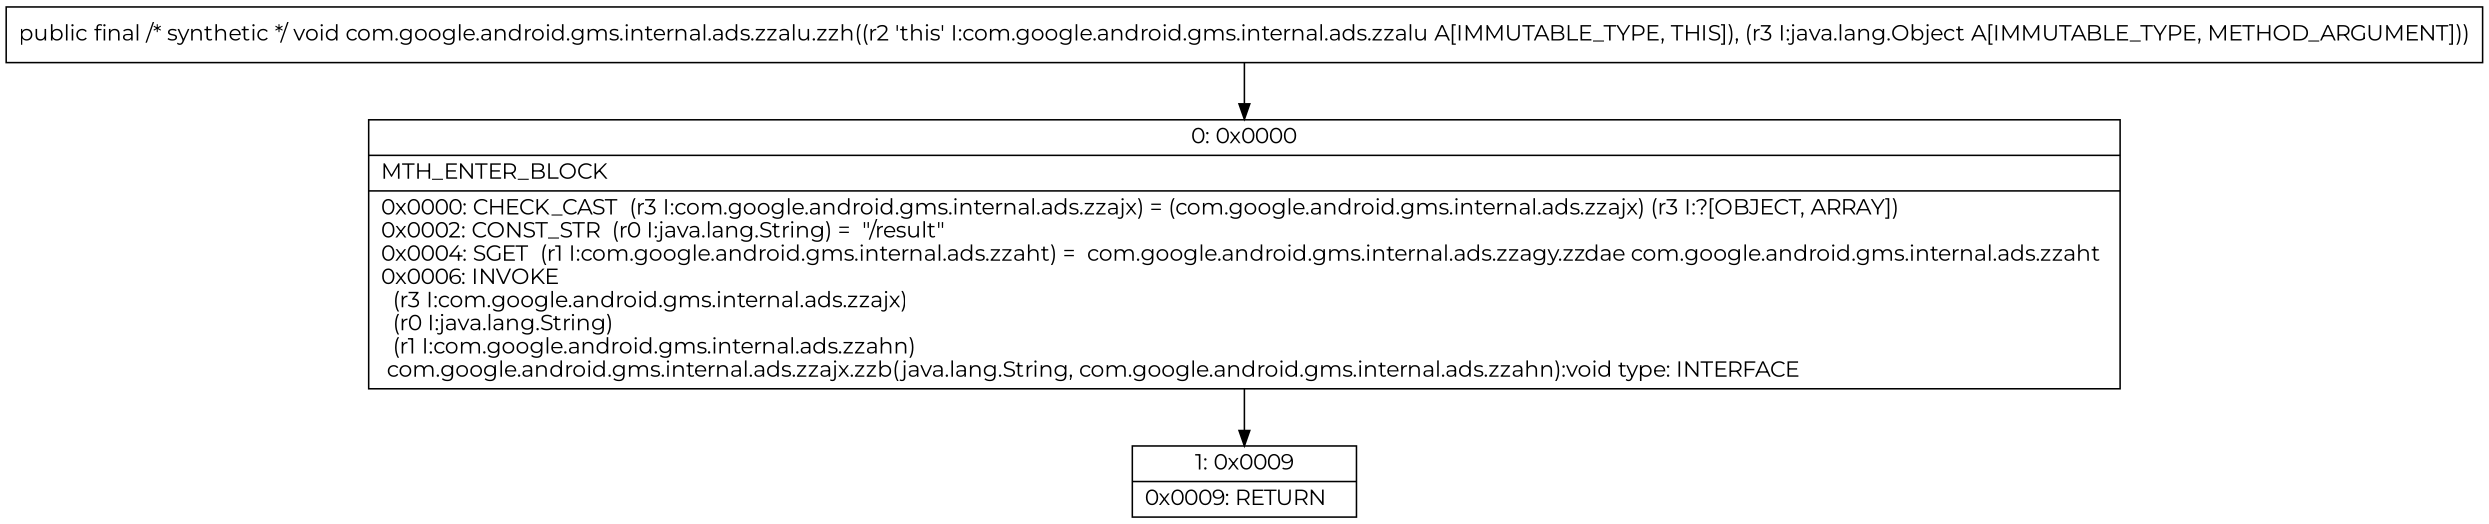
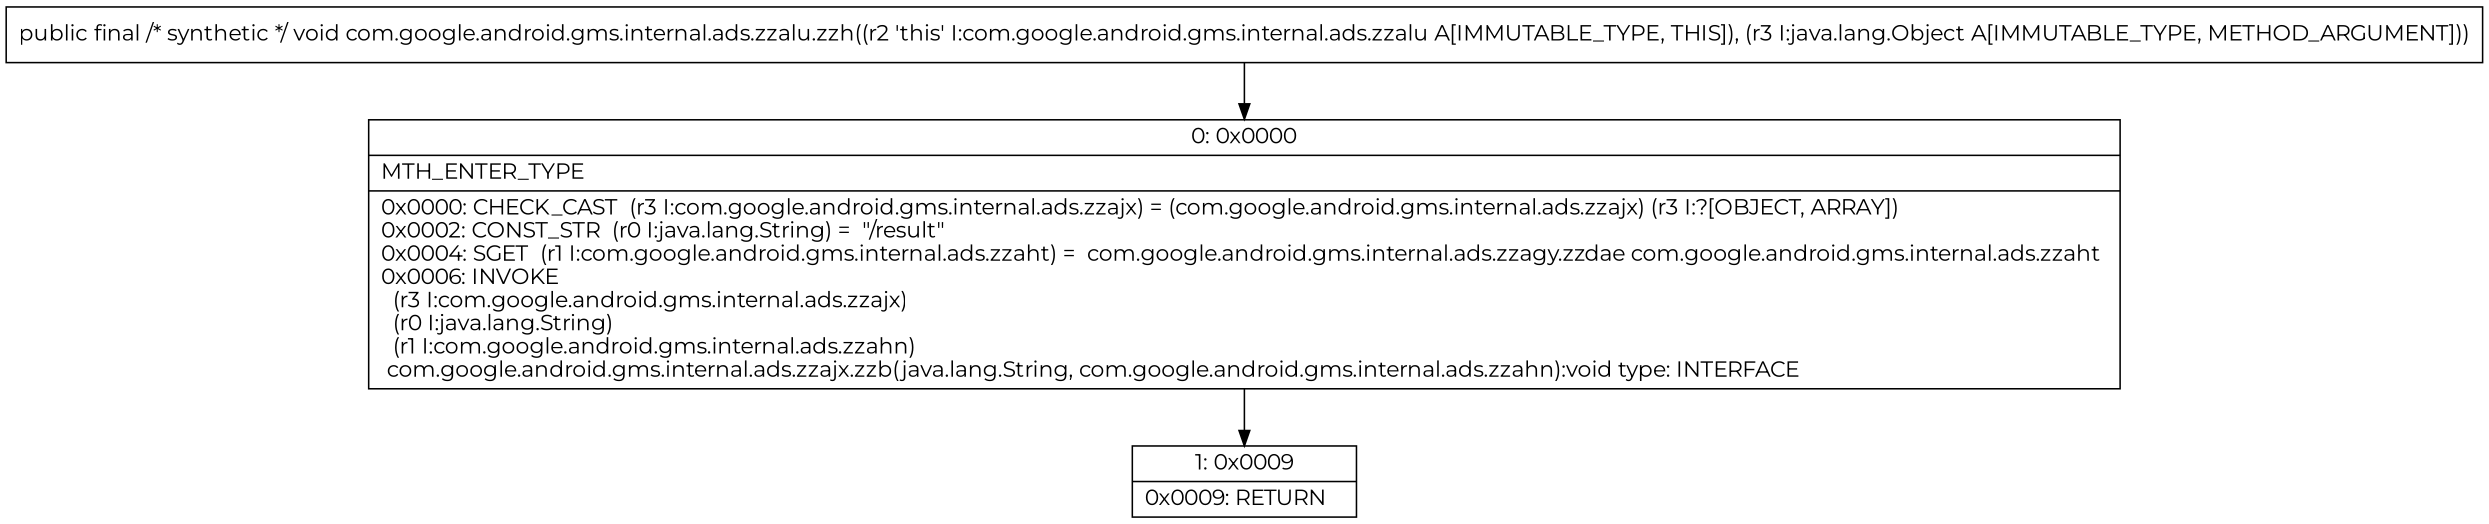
(495, 172) -> (483, 172)
